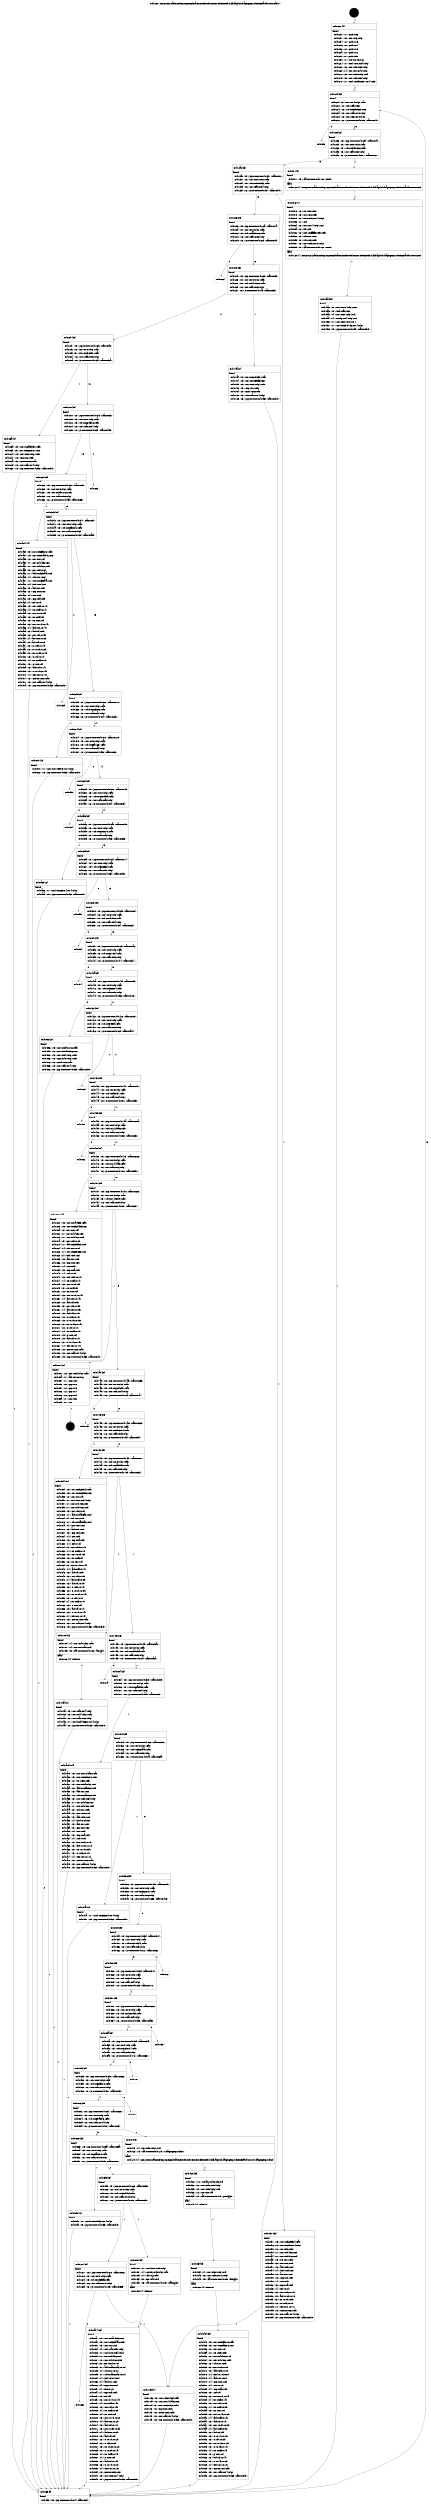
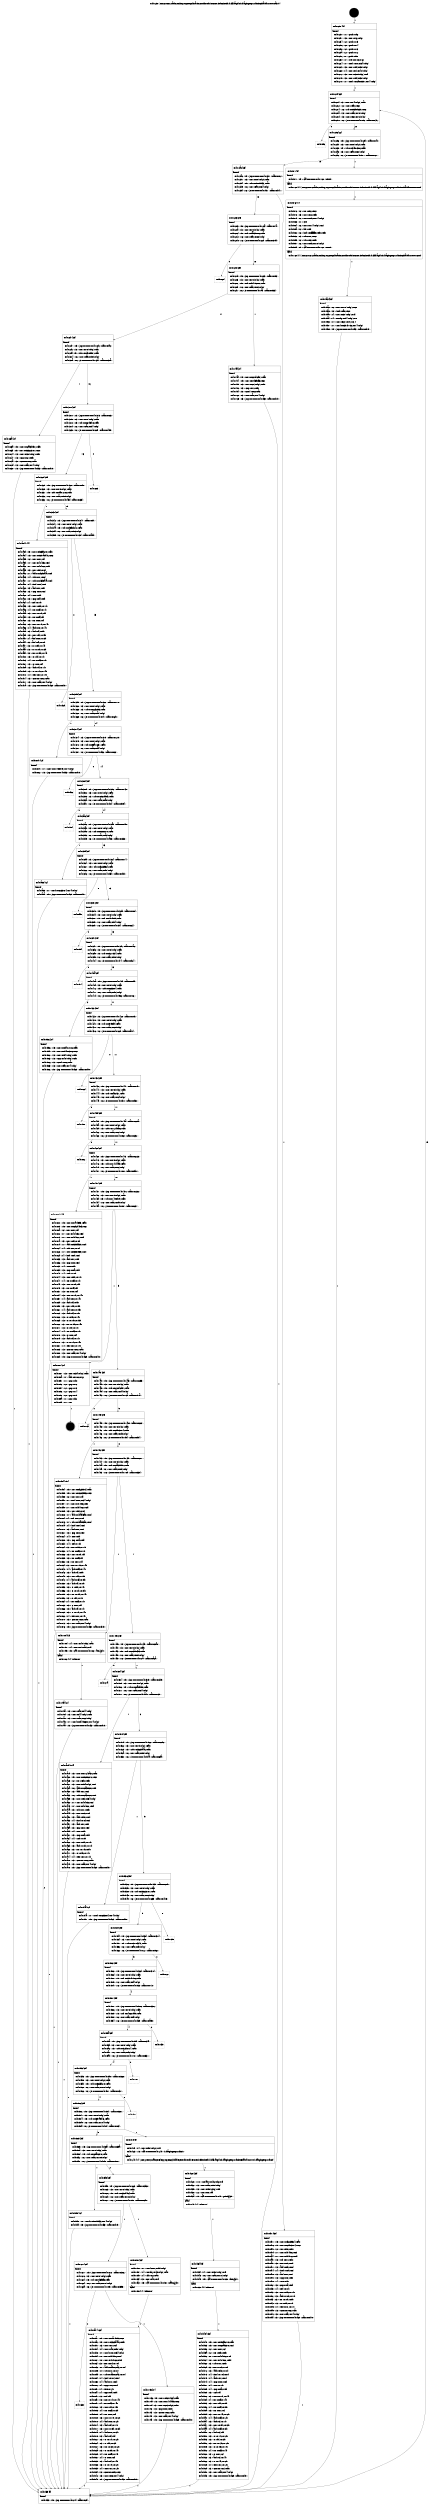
none -> (139, 1714)
none -> (169, 1940)
(199, 2326) -> (263, 2485)
